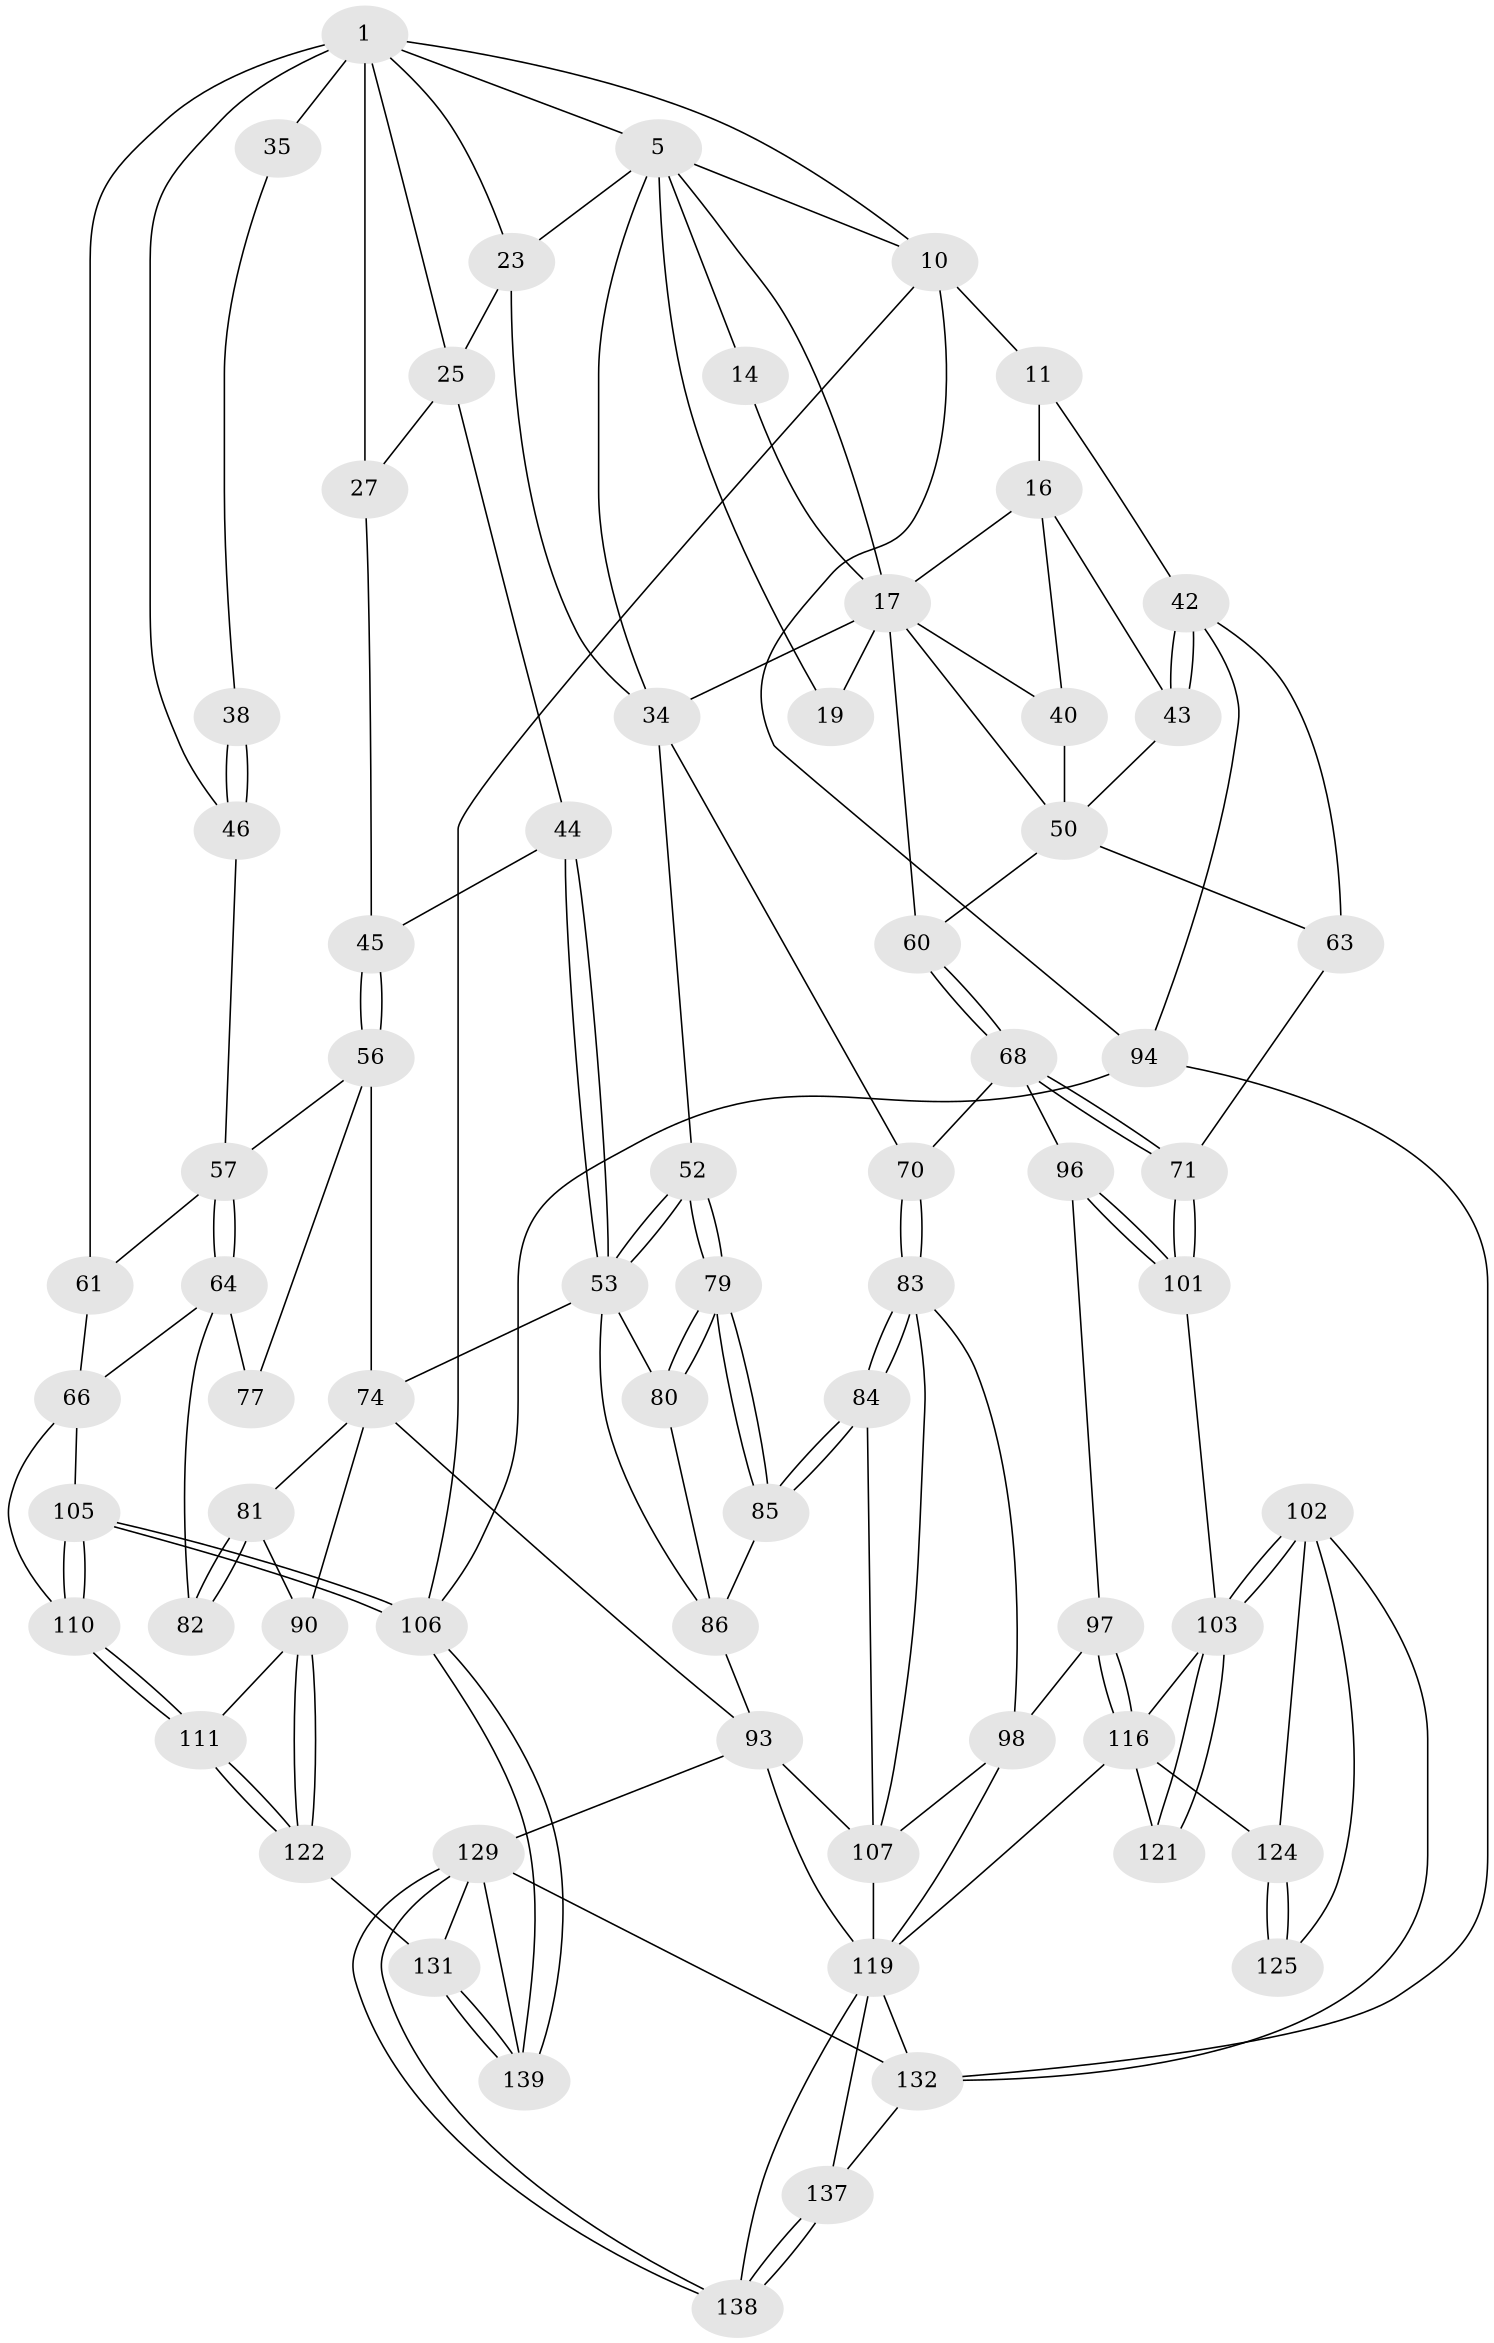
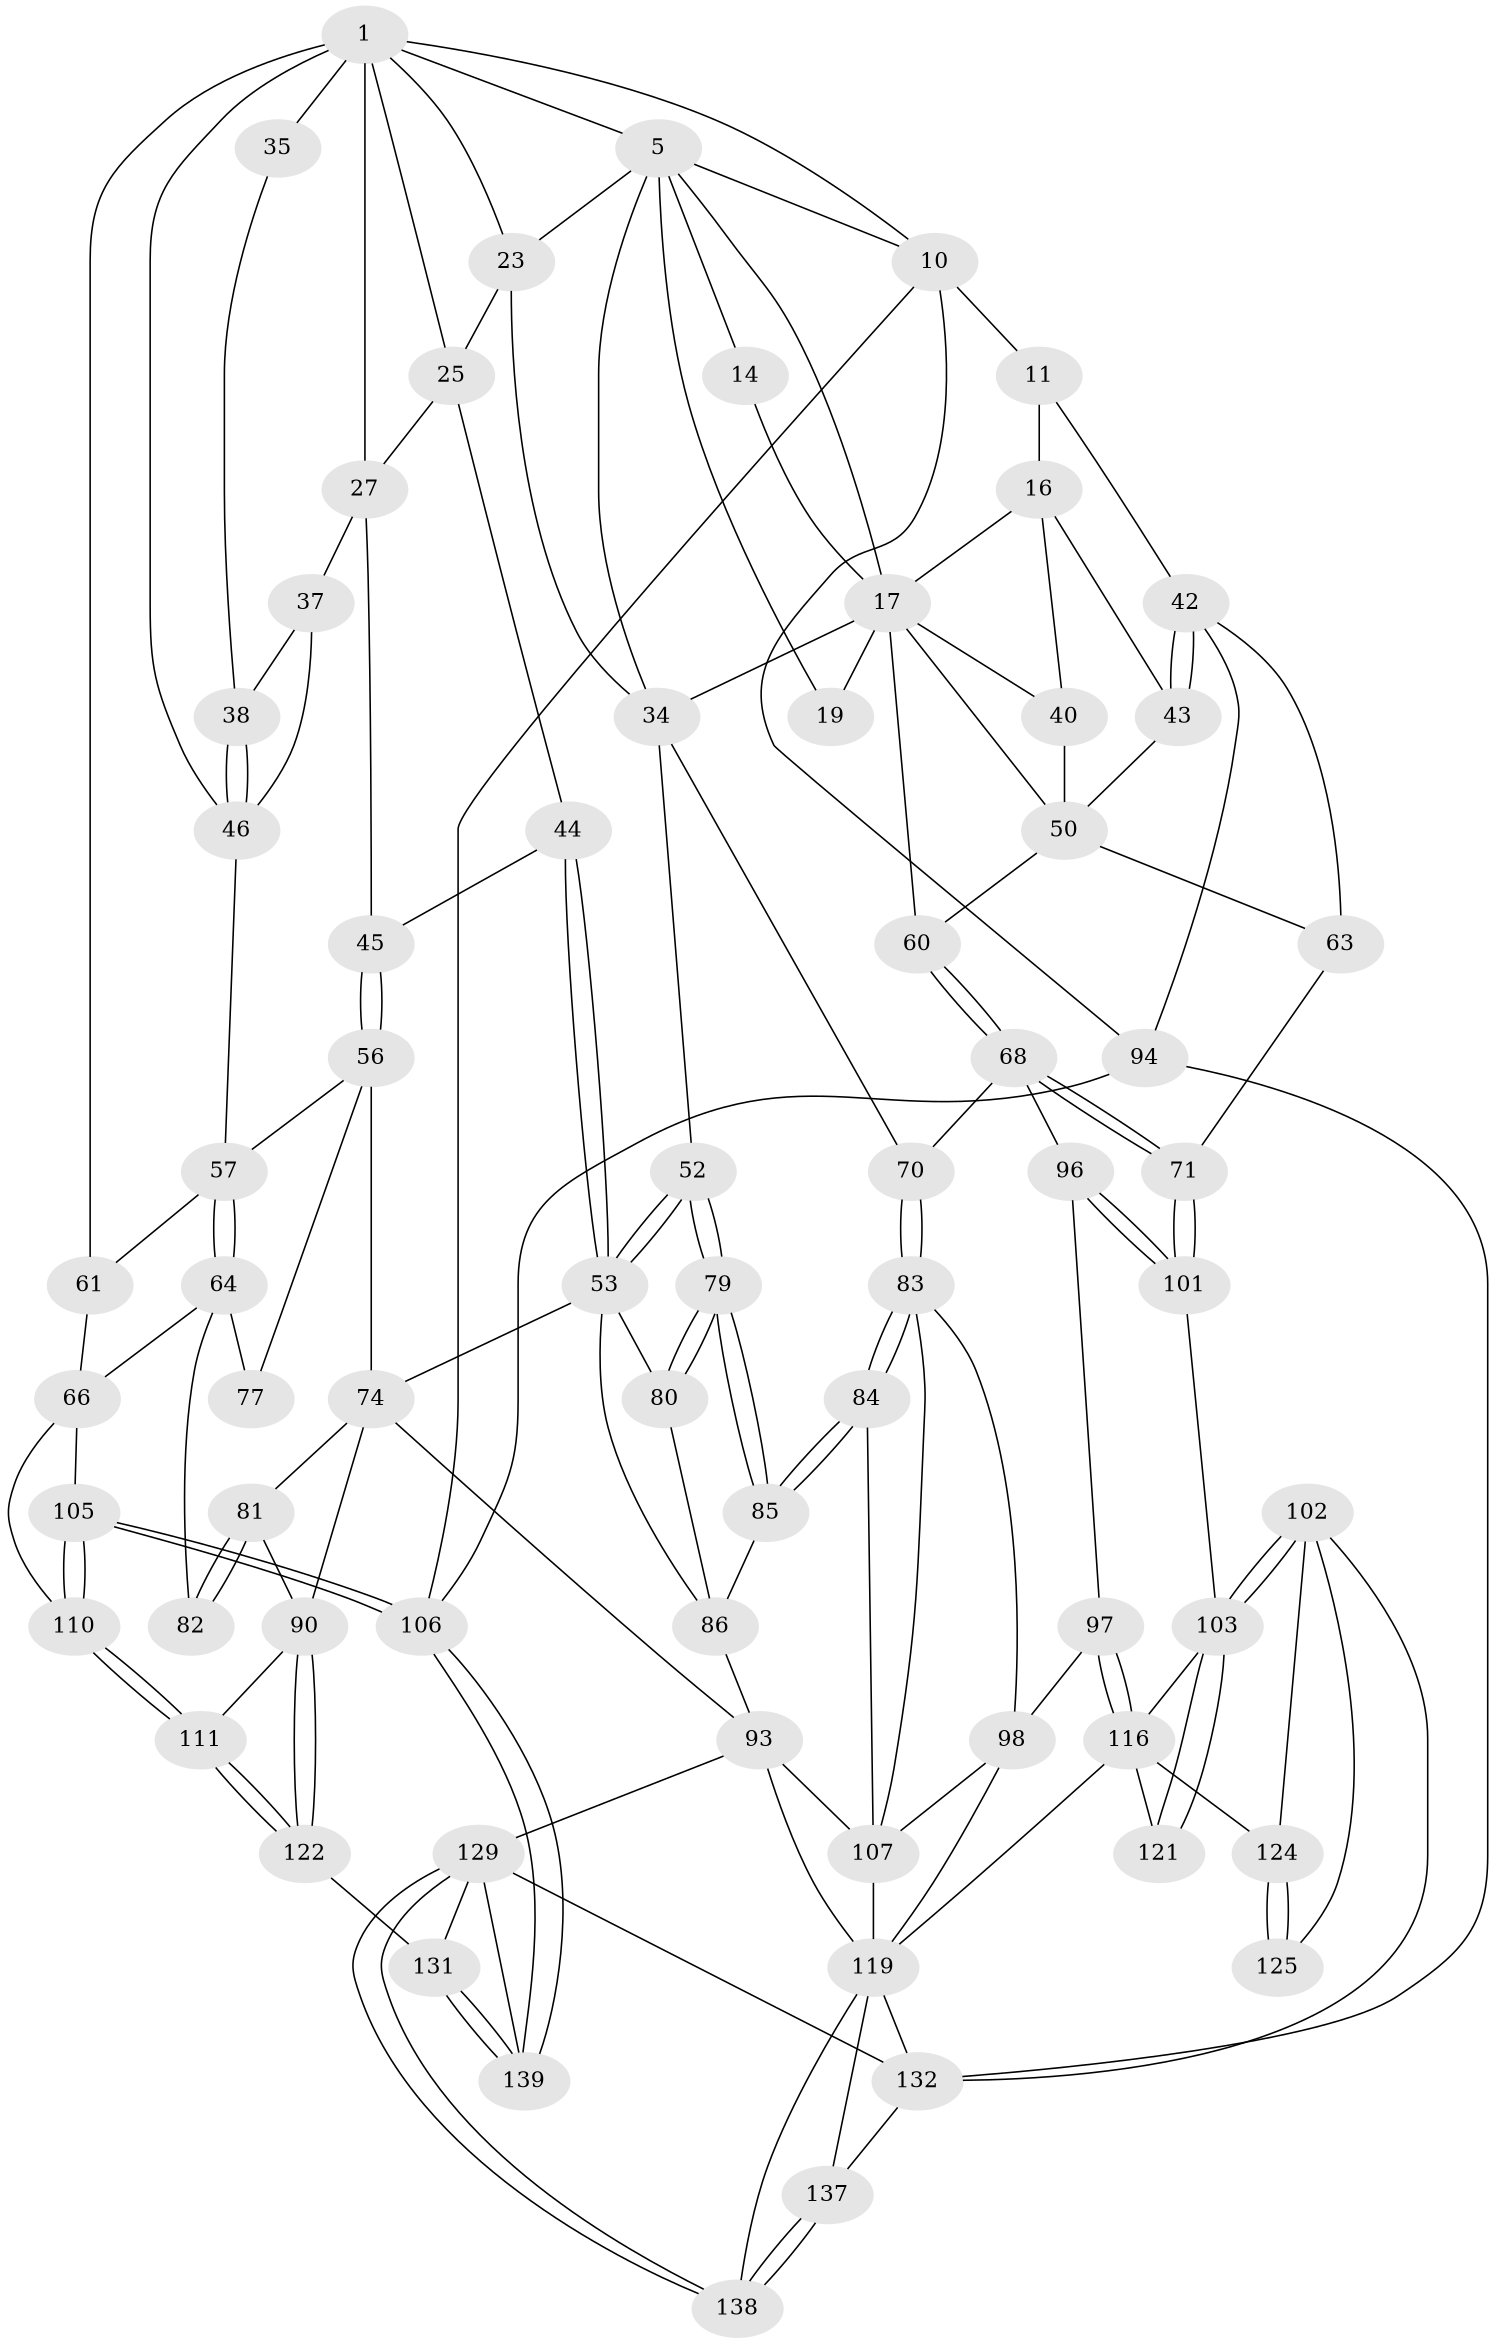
none -> (311, 603)
